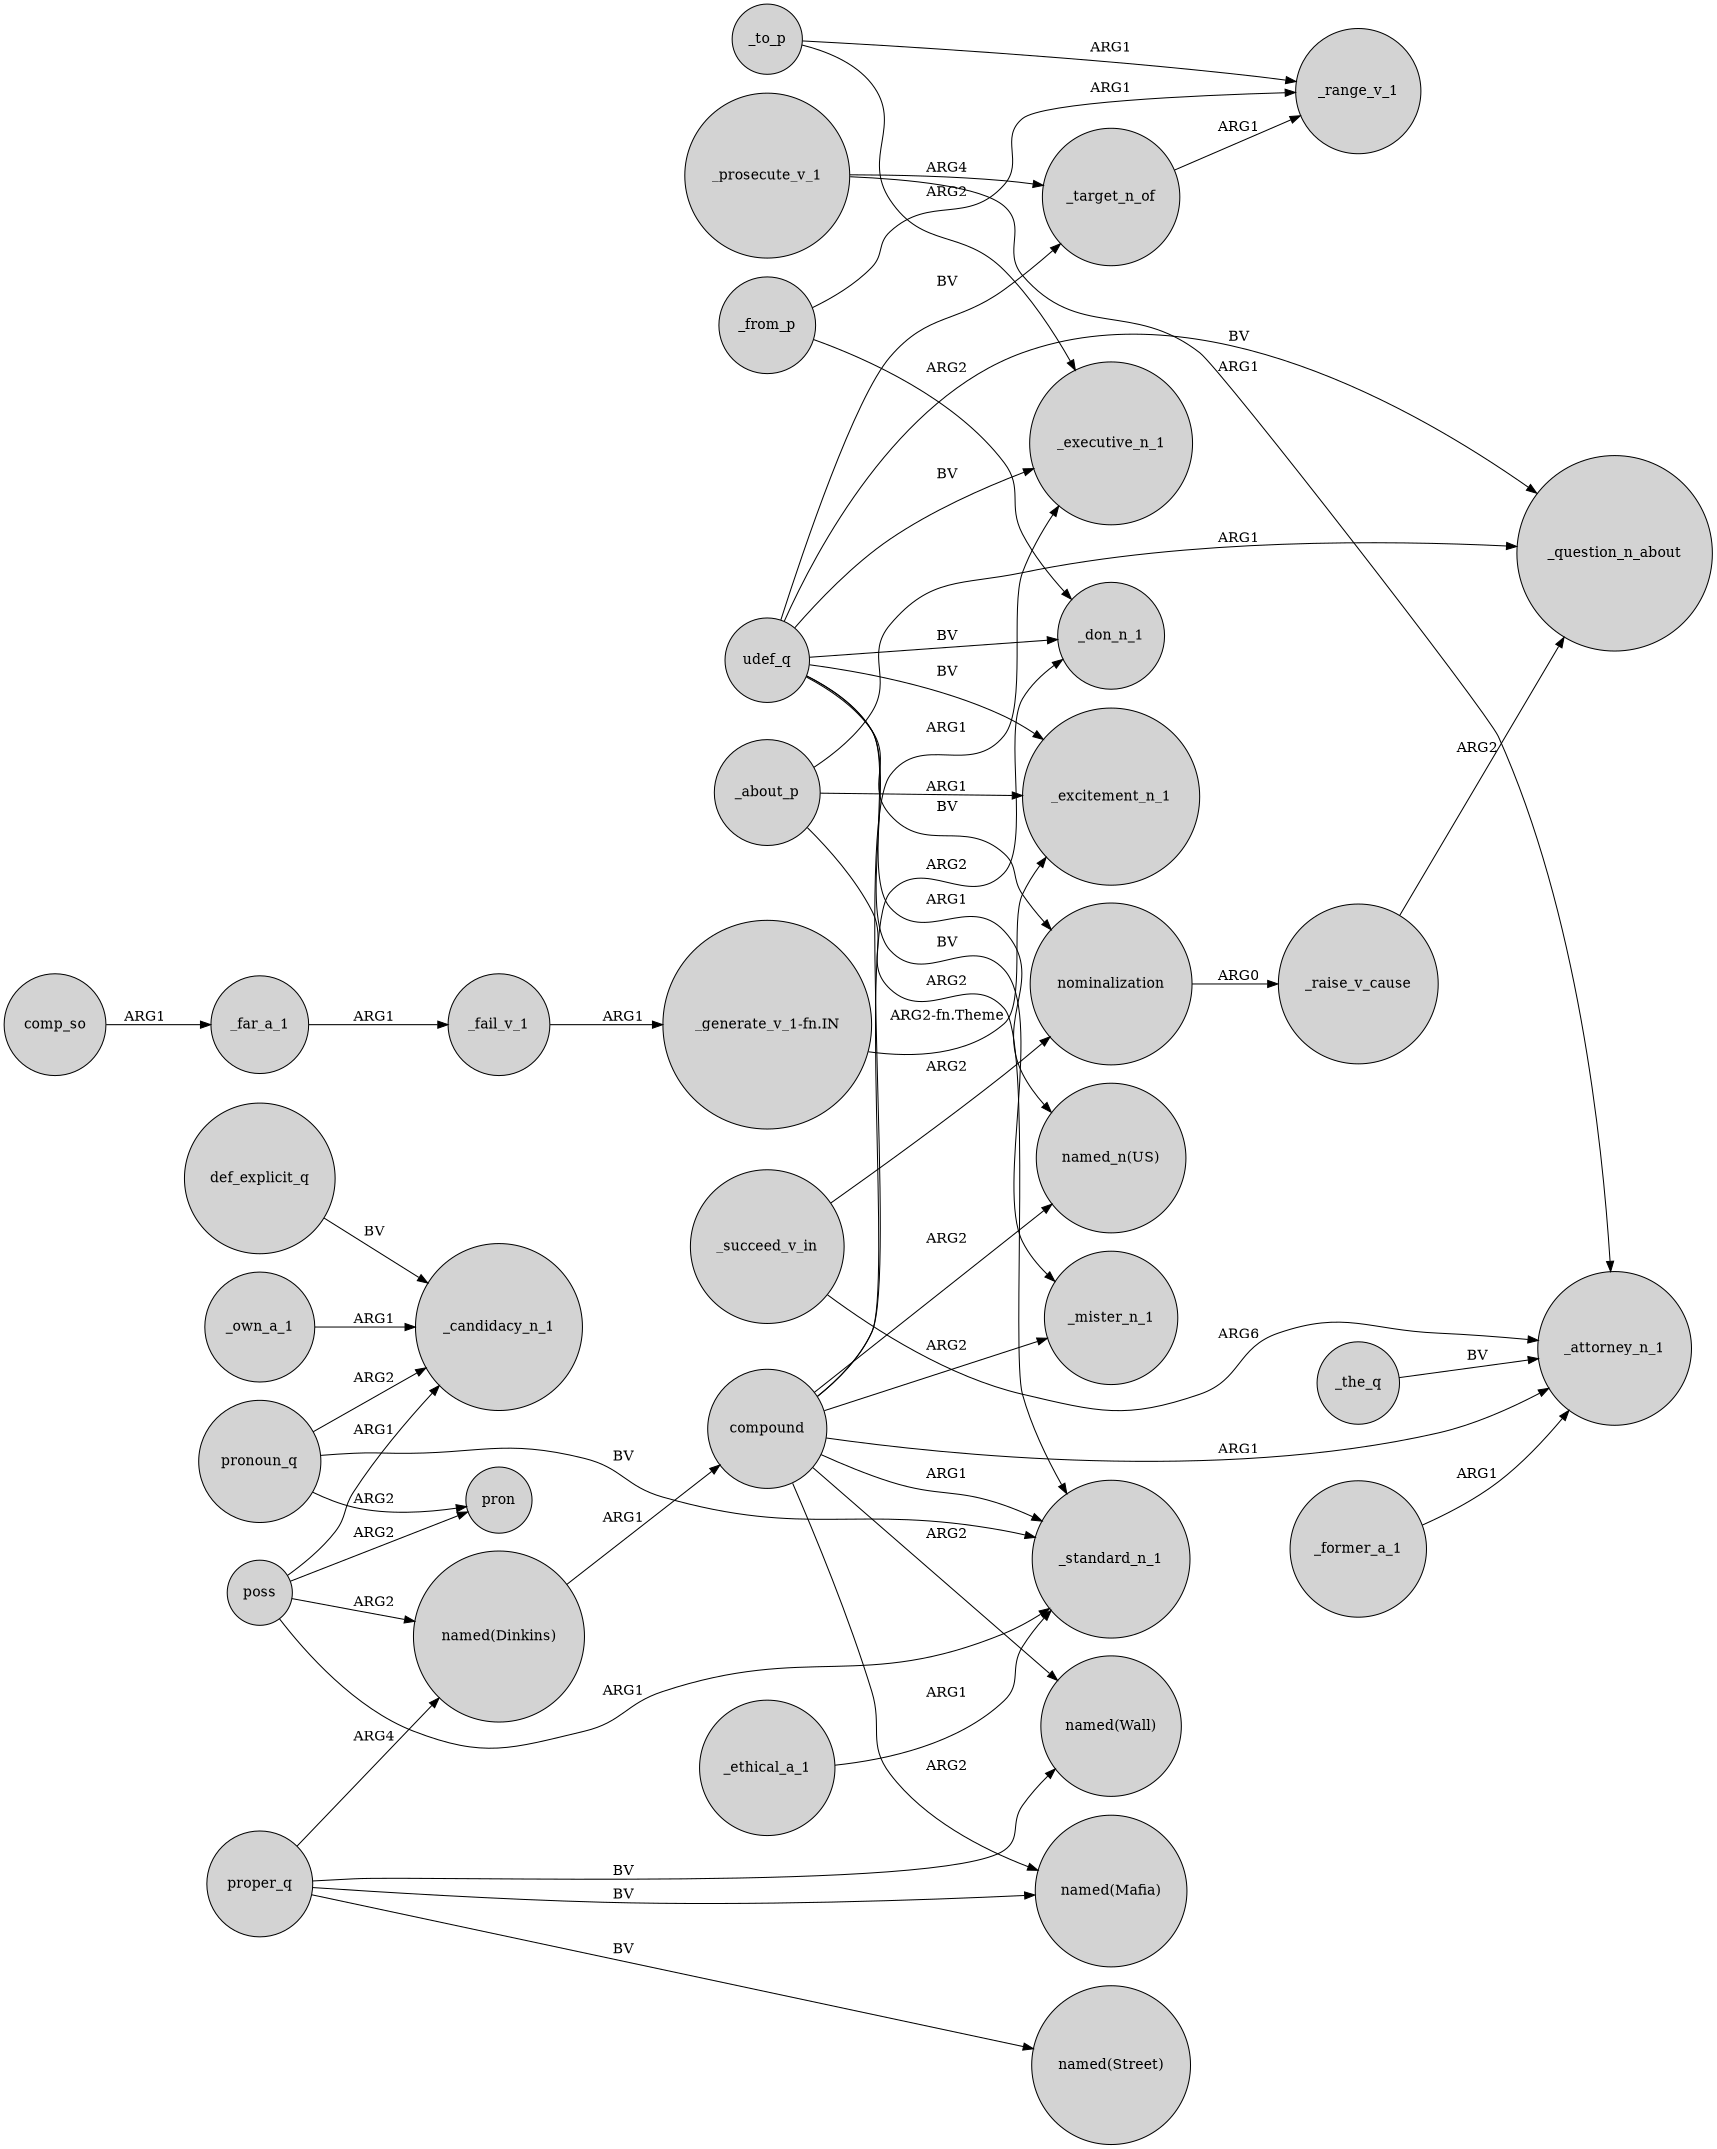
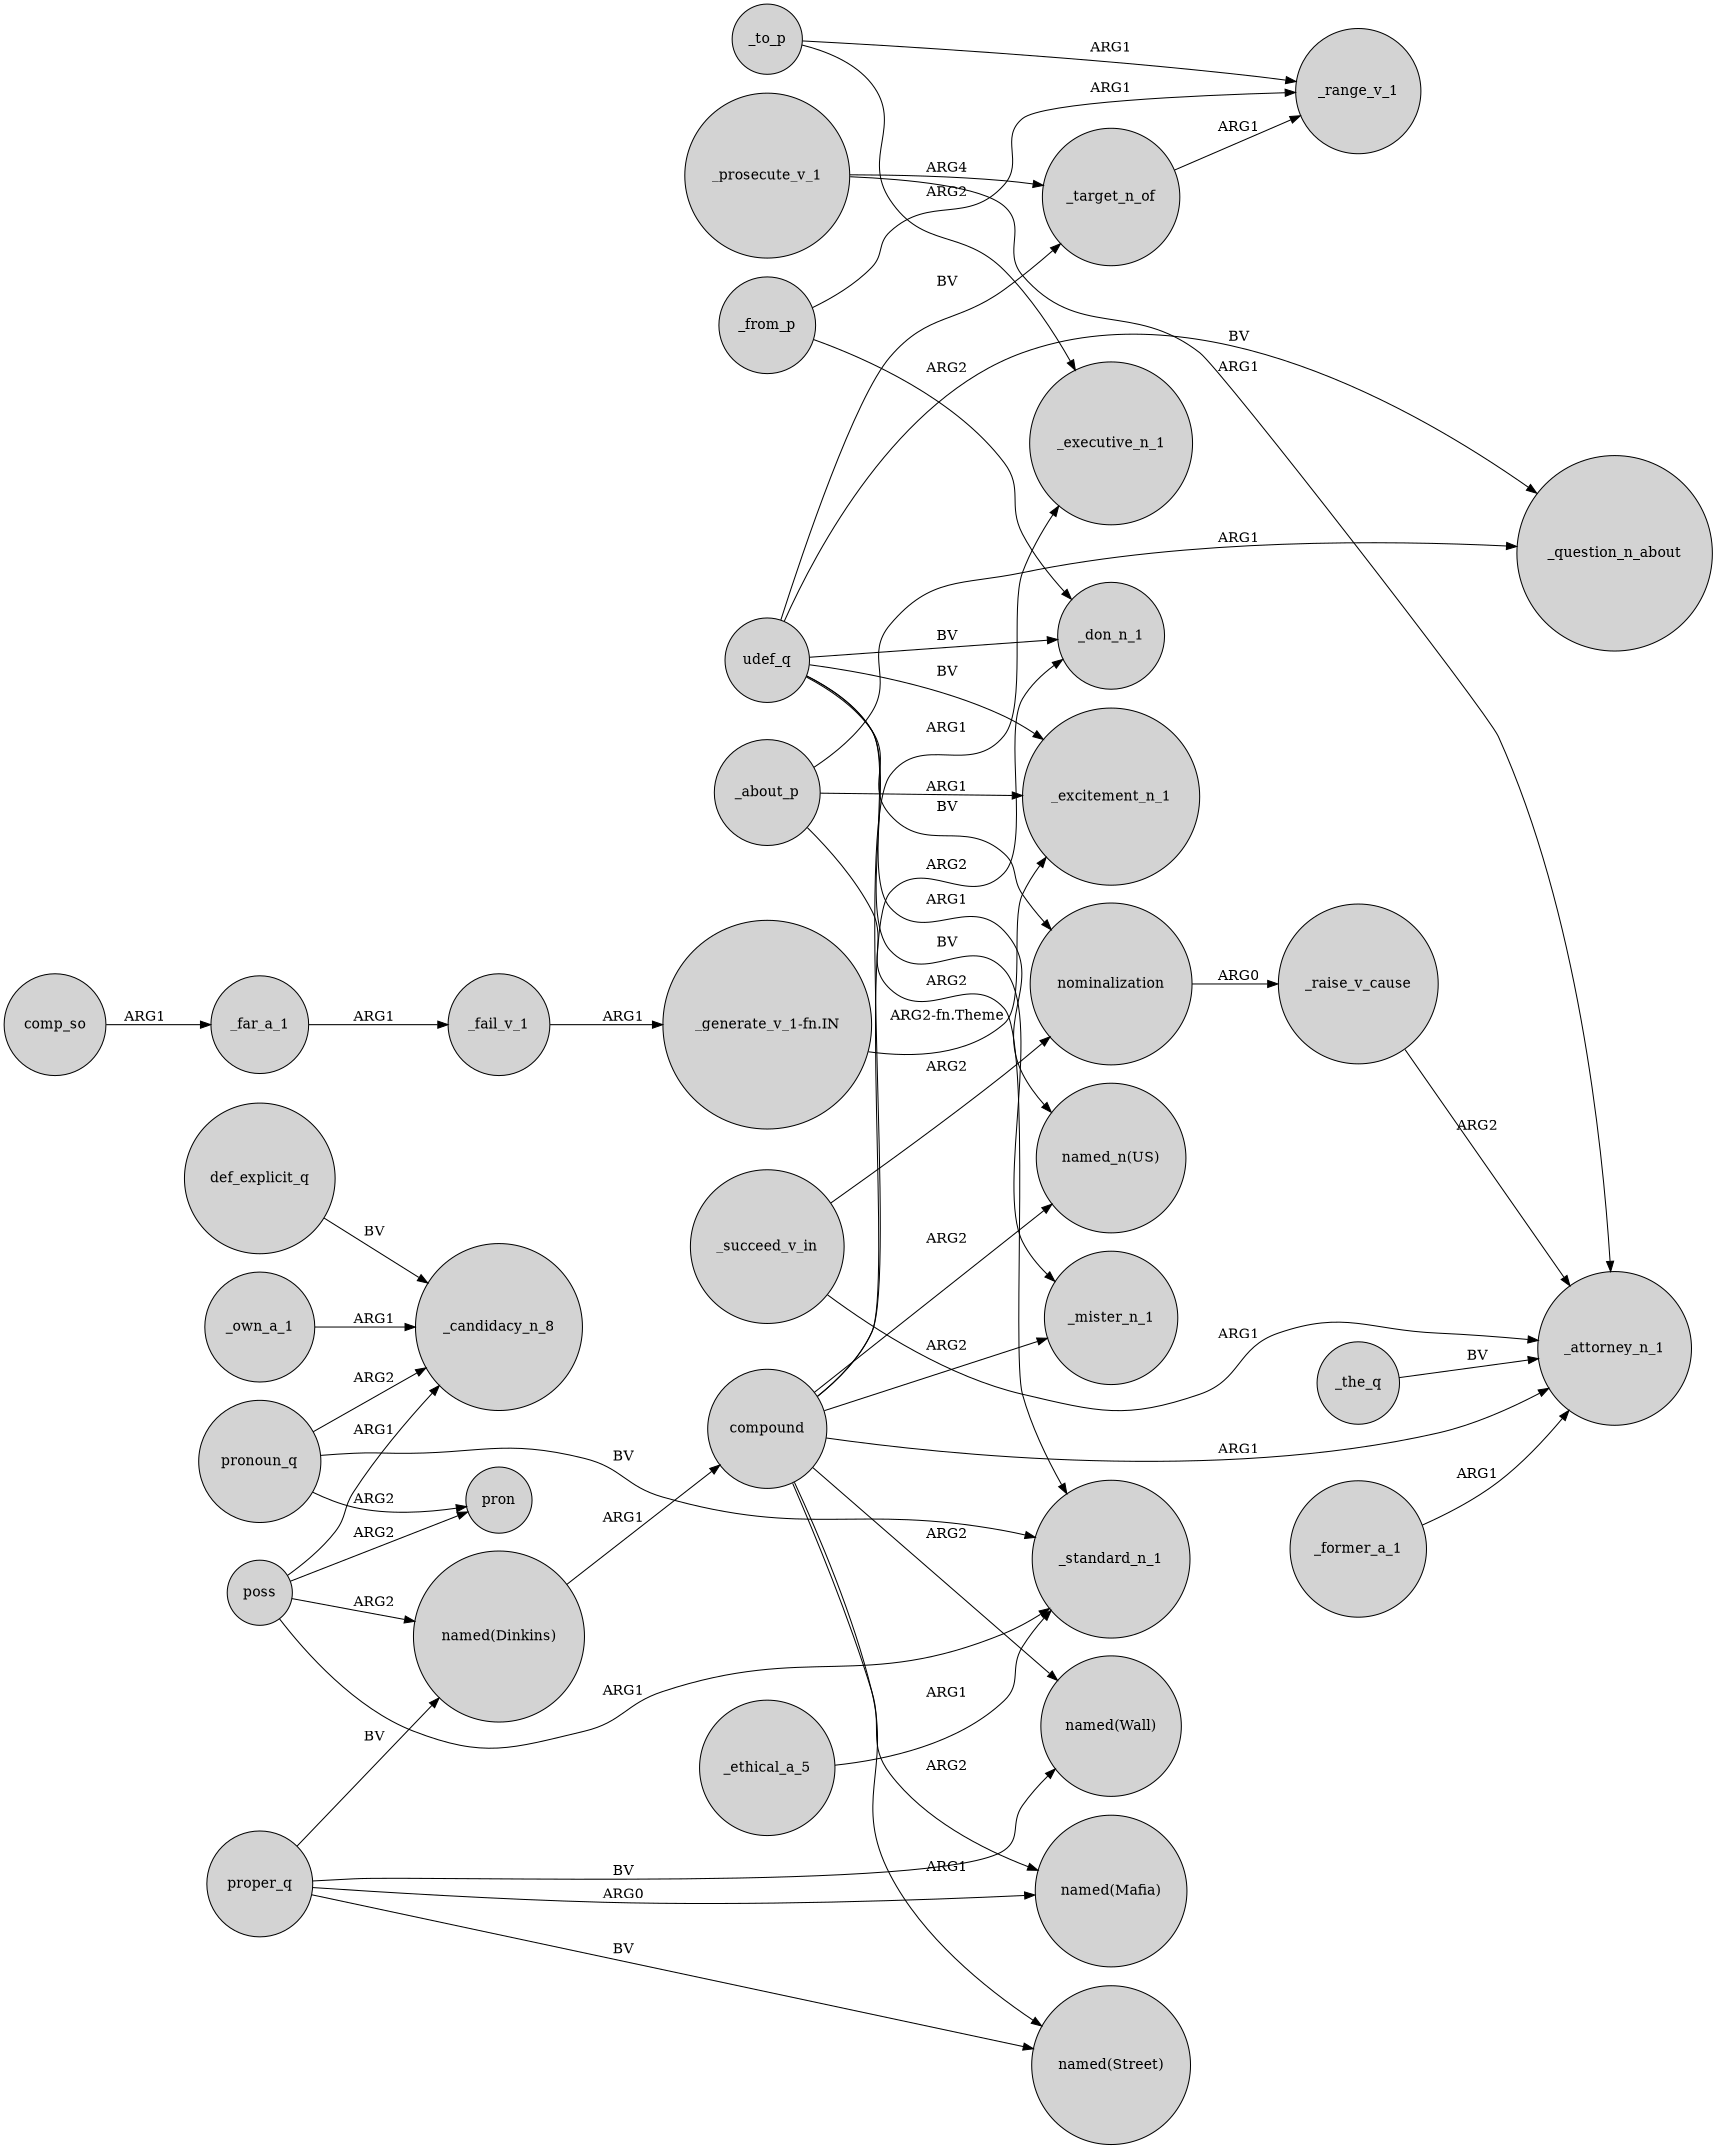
(898, 534) -> none
(1479, 781) -> (1484, 1163)
(499, 1327) -> (499, 1327)
(1239, 1335) -> (1239, 1335)
(926, 1490) -> (875, 1776)
(374, 1737) -> (374, 1737)
(767, 1768) -> (767, 1768)
(624, 1895) -> (624, 1895)
